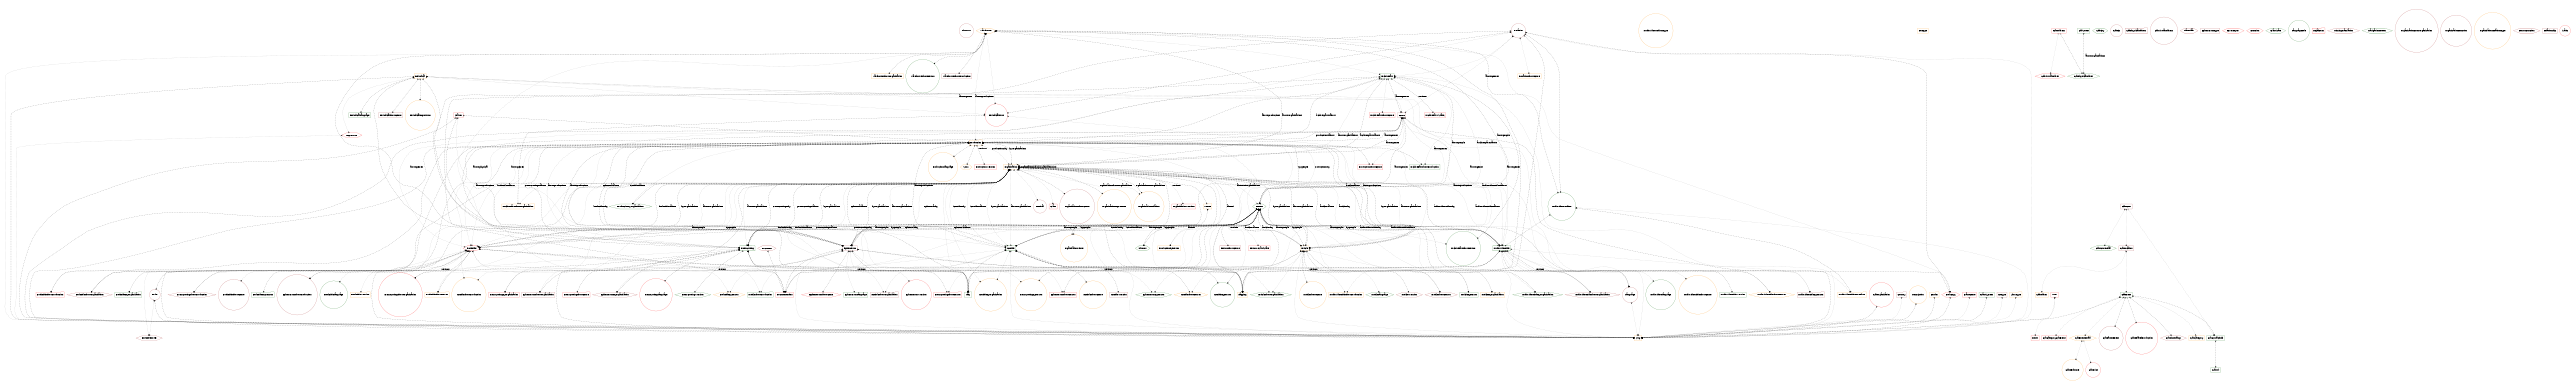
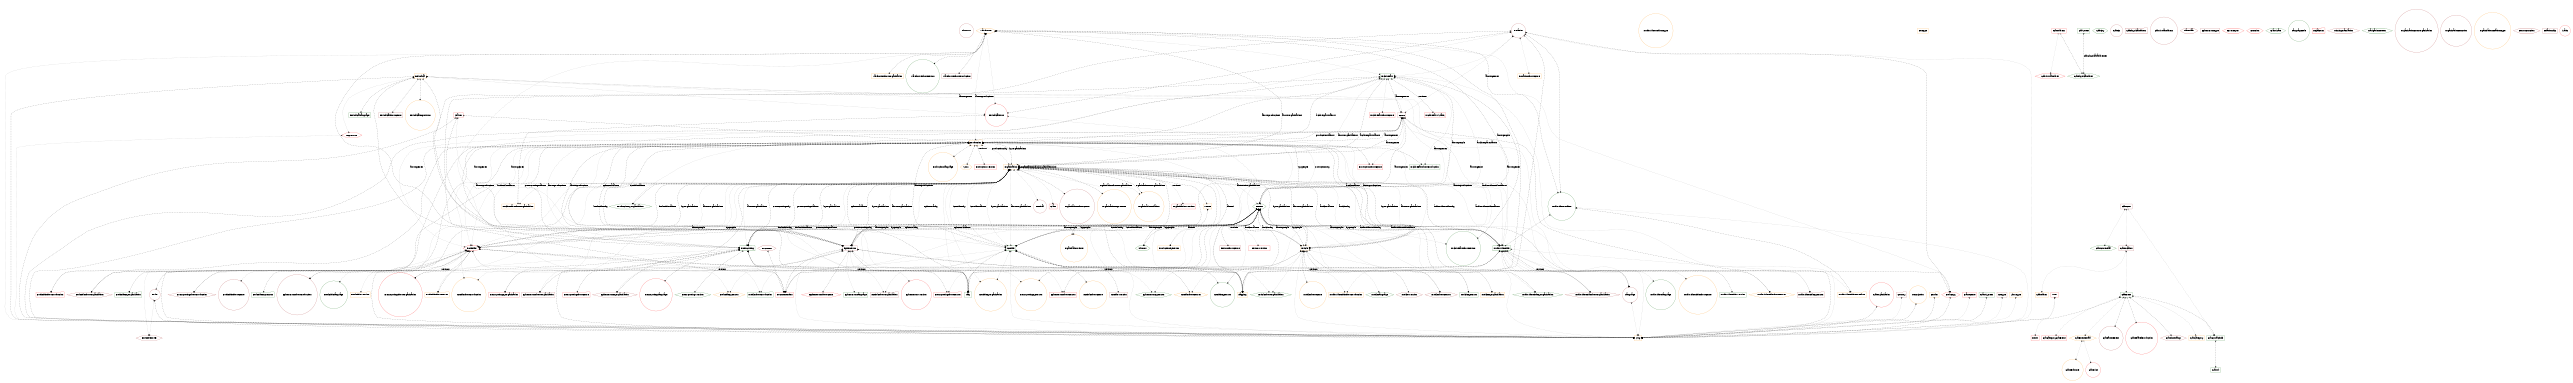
(2095, 56) -> (2095, 56)
(480, 167) -> (480, 167)
(1259, 248) -> (1259, 248)
